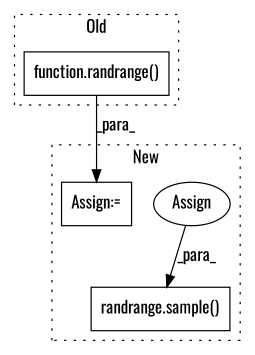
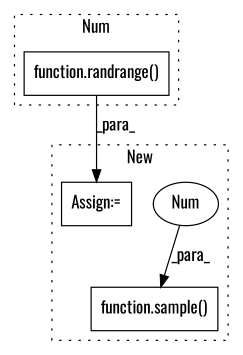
(97, 28) -> (97, 28)
(192, 204) -> (186, 204)
(161, 309) -> (154, 309)
